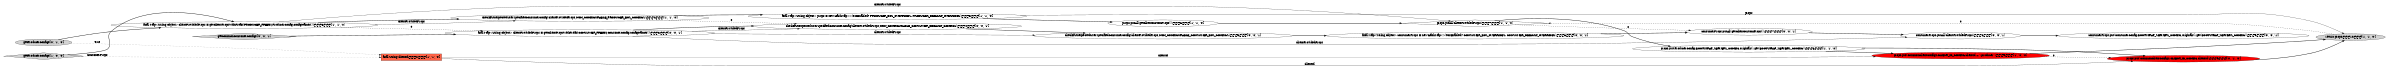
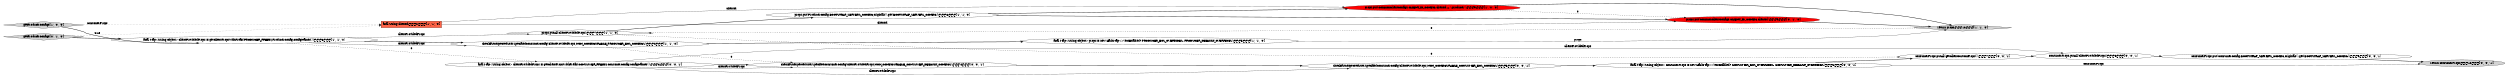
(1163, 23) -> none
(244, 37) -> none
(2351, 37) -> (1963, 28)
(44, 42) -> (44, 37)
none -> (2462, 63)
